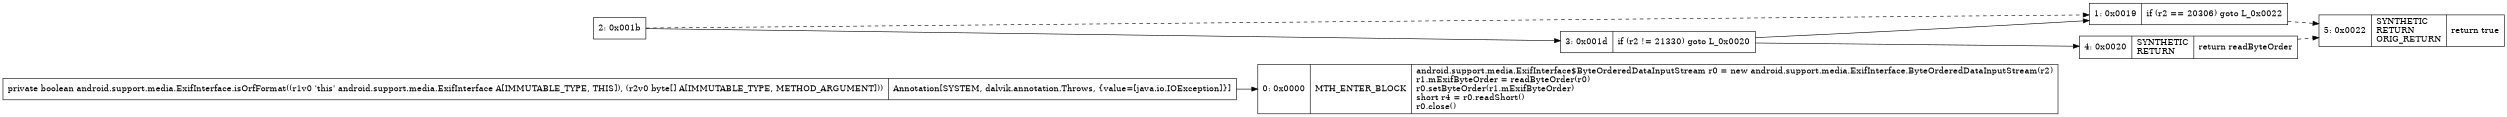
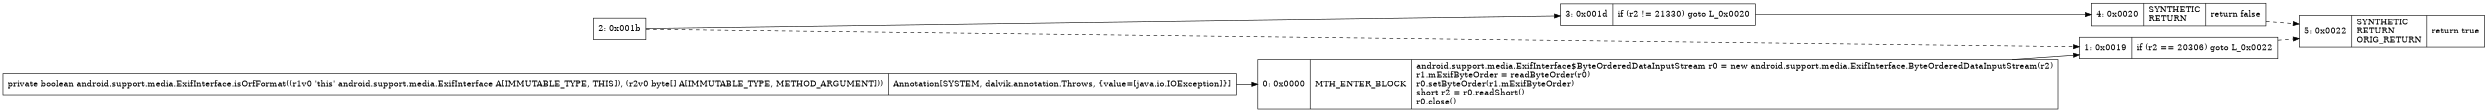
(1919, 30) -> (2043, 57)
(2246, 47) -> (2236, 14)
(1471, 98) -> (1471, 93)
